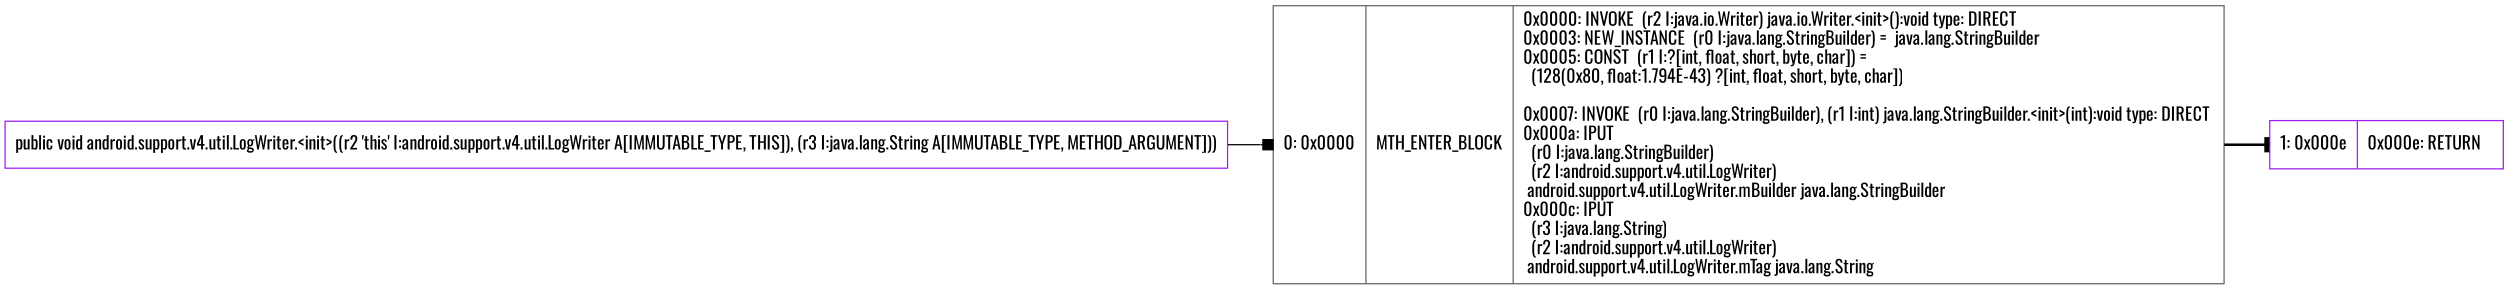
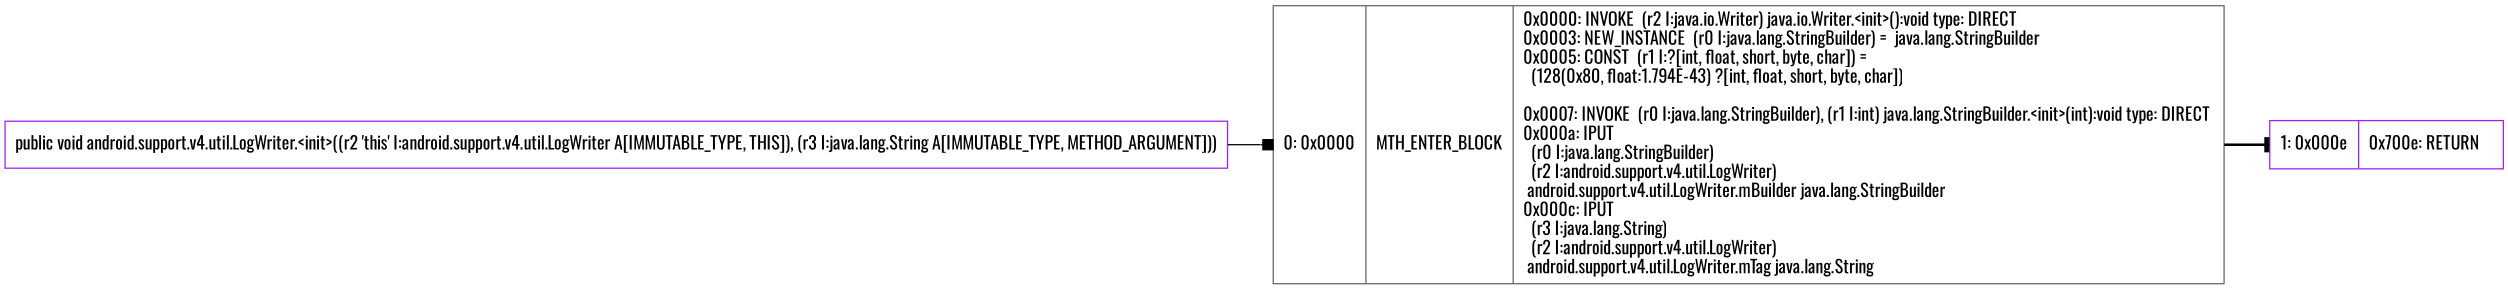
(2430, 144) -> (2430, 144)
